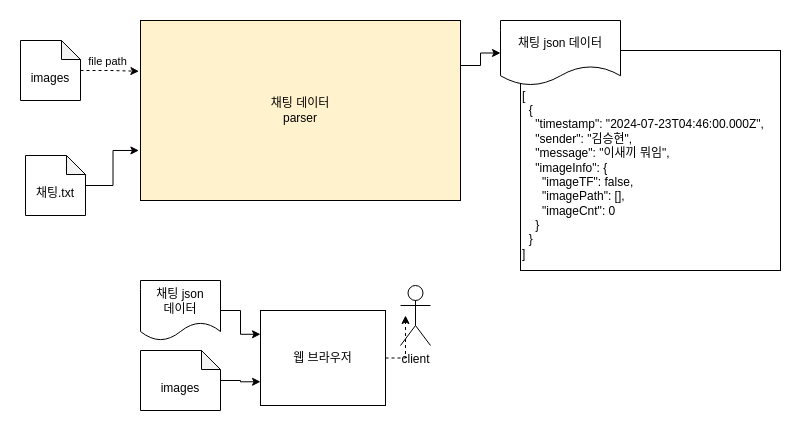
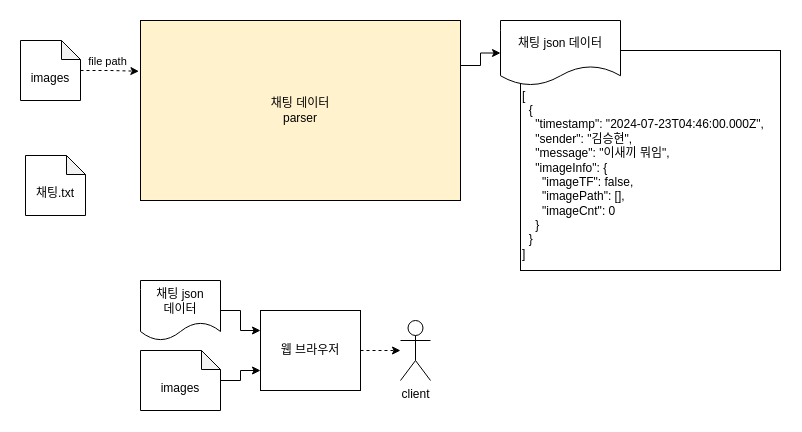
(113, 173) -> none
(416, 316) -> (416, 351)
(323, 358) -> (311, 351)
